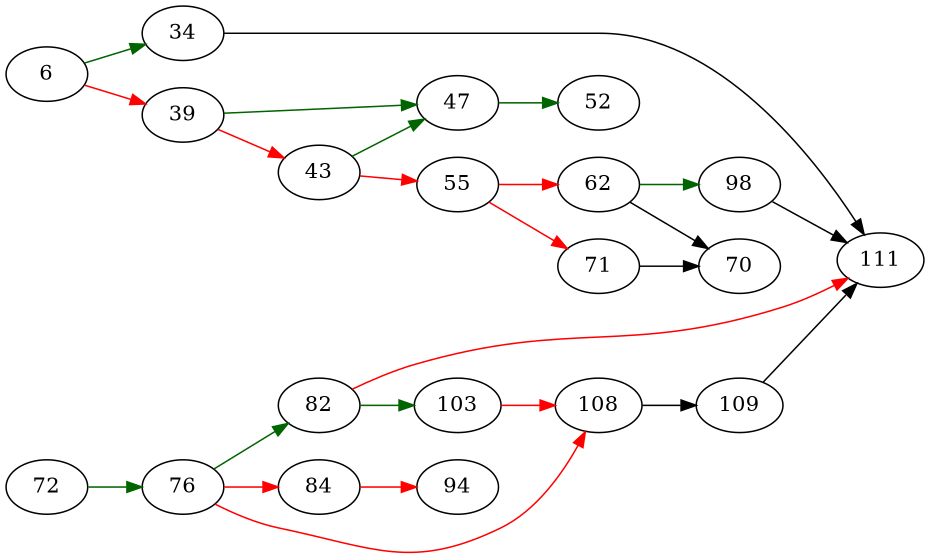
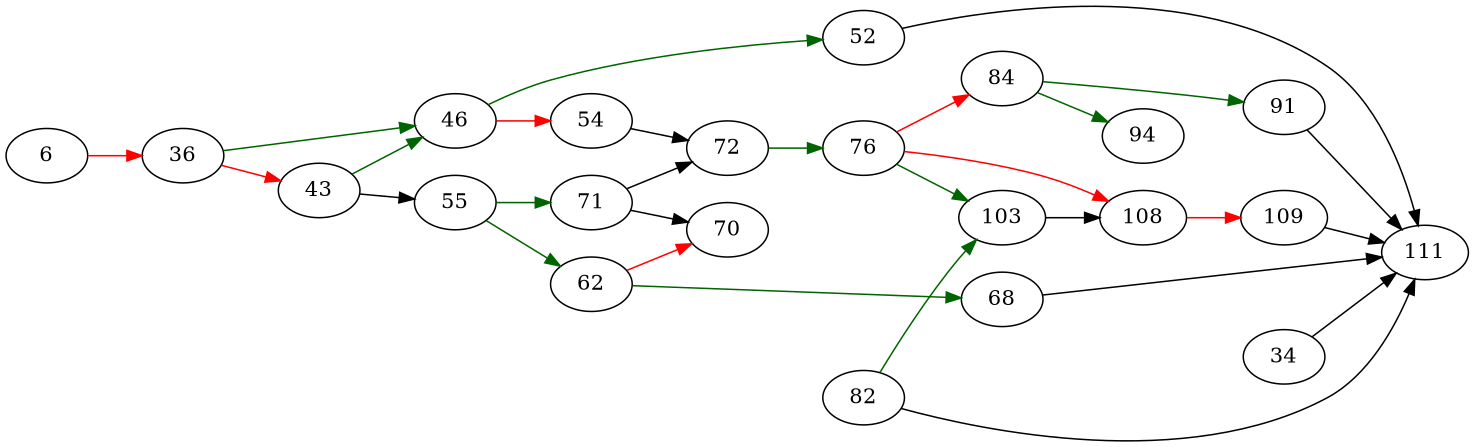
none -> (1204, 18)
(108, 56) -> none
(458, 103) -> (455, 121)
none -> (1284, 107)
(183, 115) -> (183, 156)
none -> (591, 121)
(381, 178) -> (380, 196)
none -> (652, 178)
(521, 185) -> (517, 239)
(740, 185) -> (1002, 299)
(522, 221) -> (516, 203)
(663, 221) -> (652, 260)
(593, 337) -> (1183, 437)
(521, 405) -> (1065, 218)
(662, 405) -> (1206, 218)
(245, 450) -> (925, 179)
(381, 487) -> (1066, 104)
